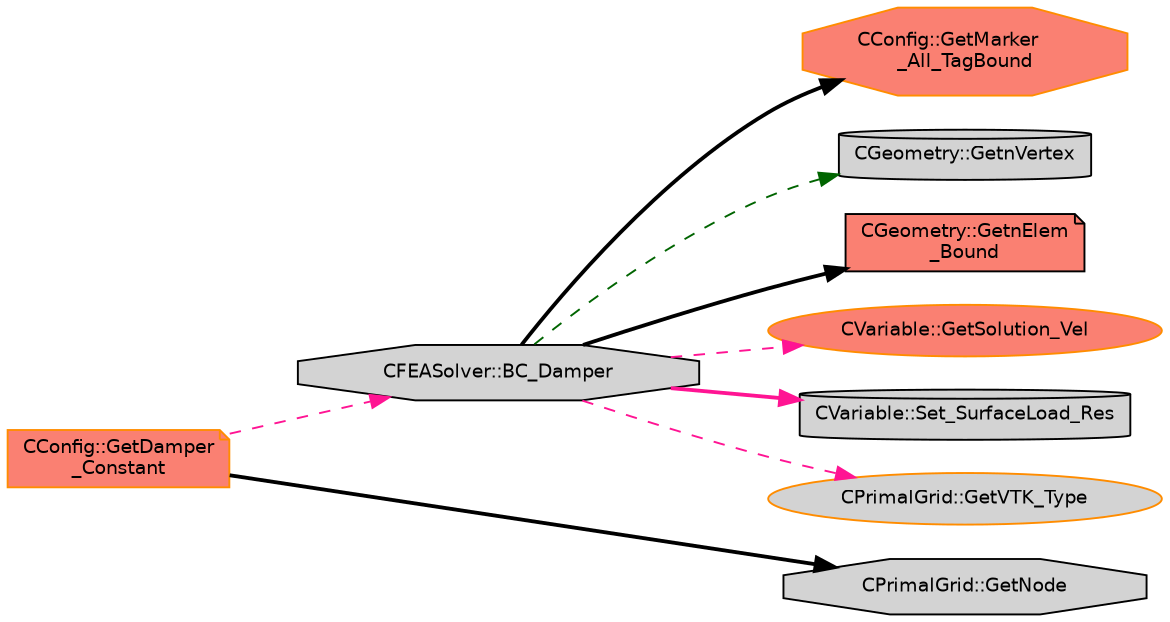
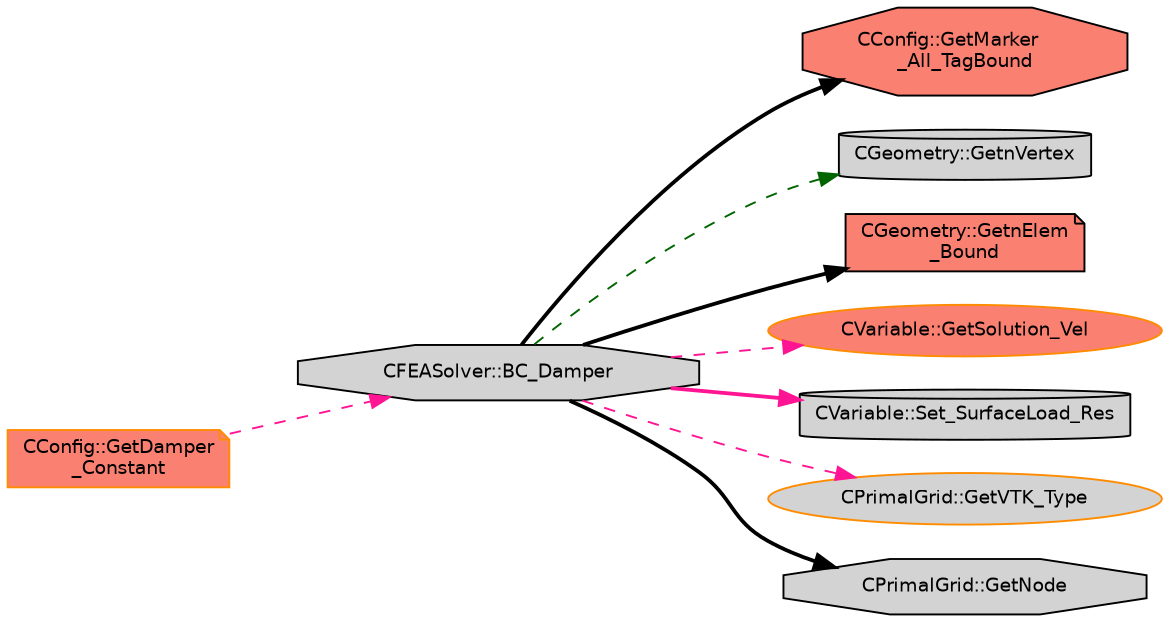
(965, 52) -> (965, 52)
(522, 520) -> (700, 473)
